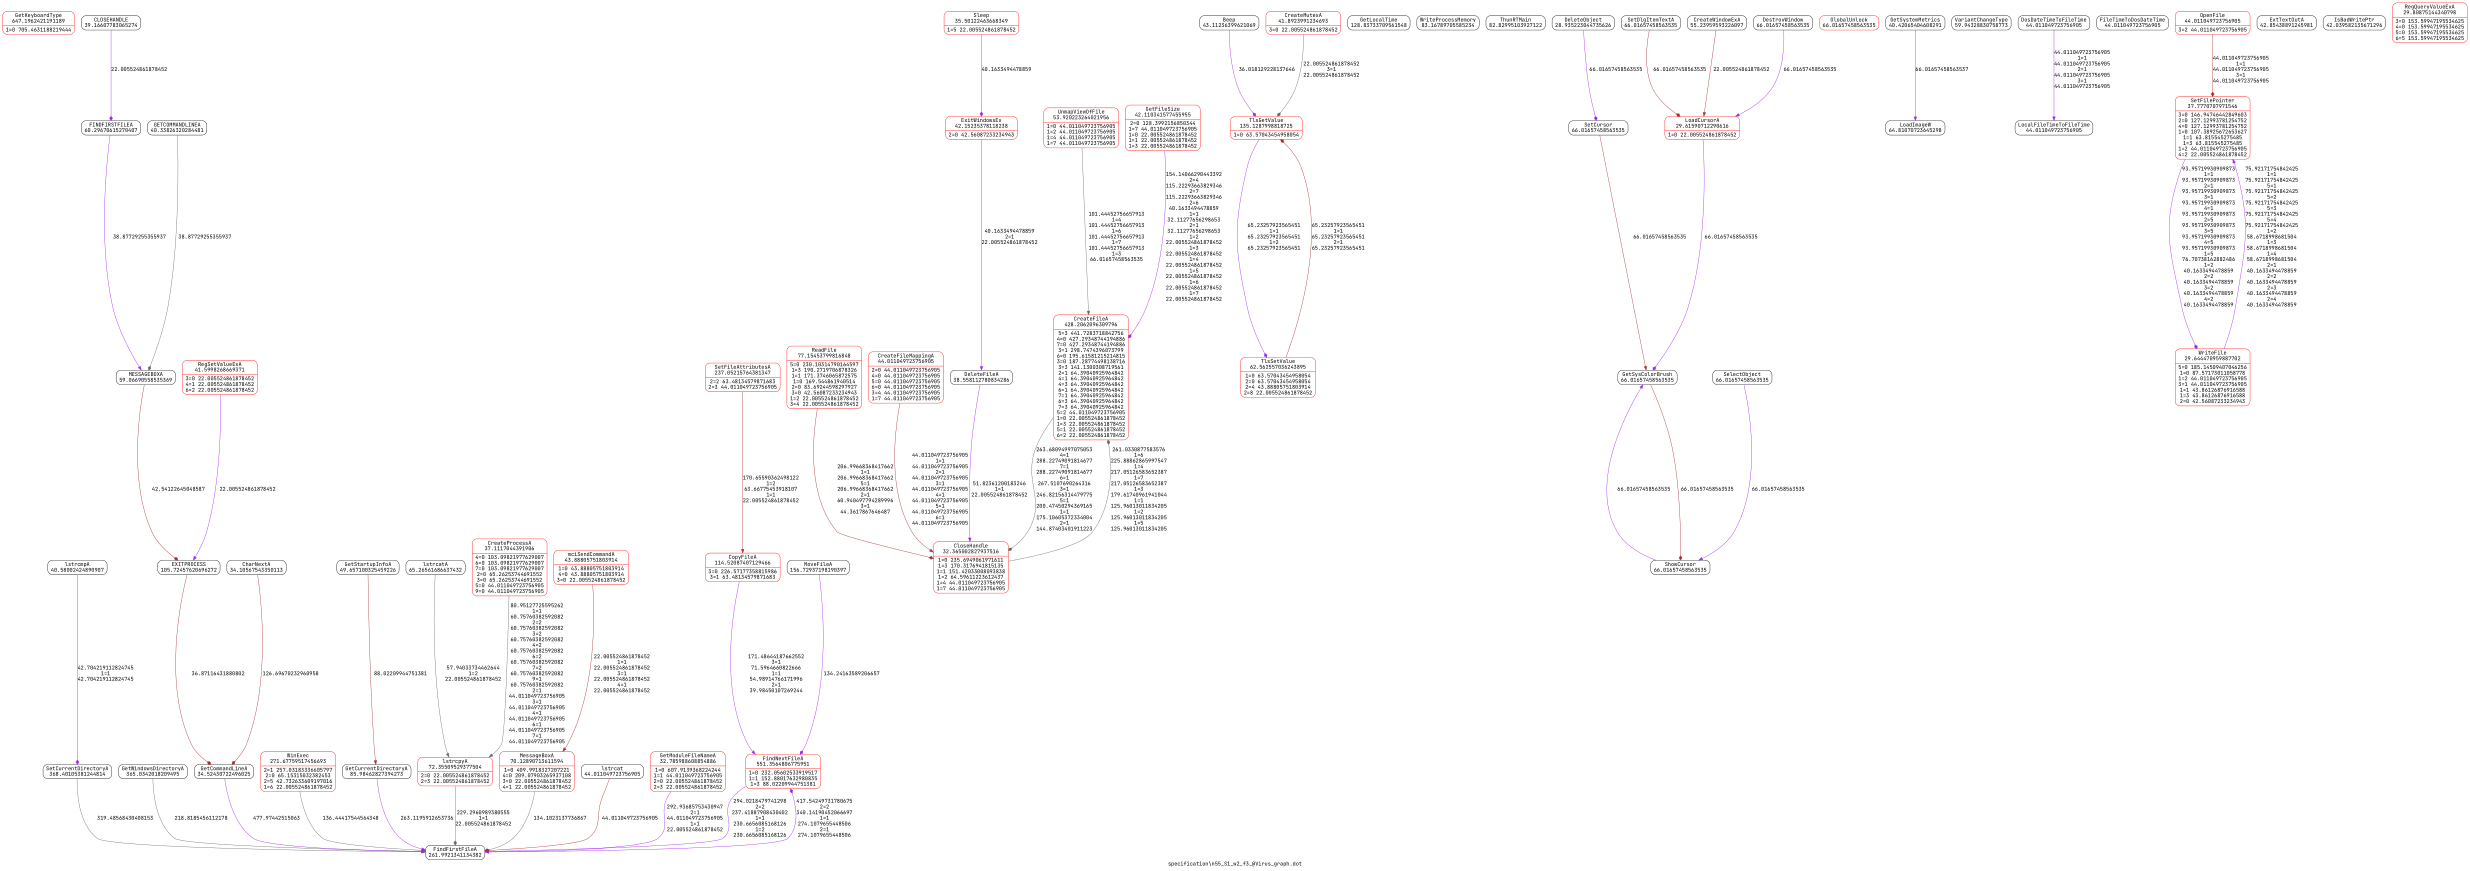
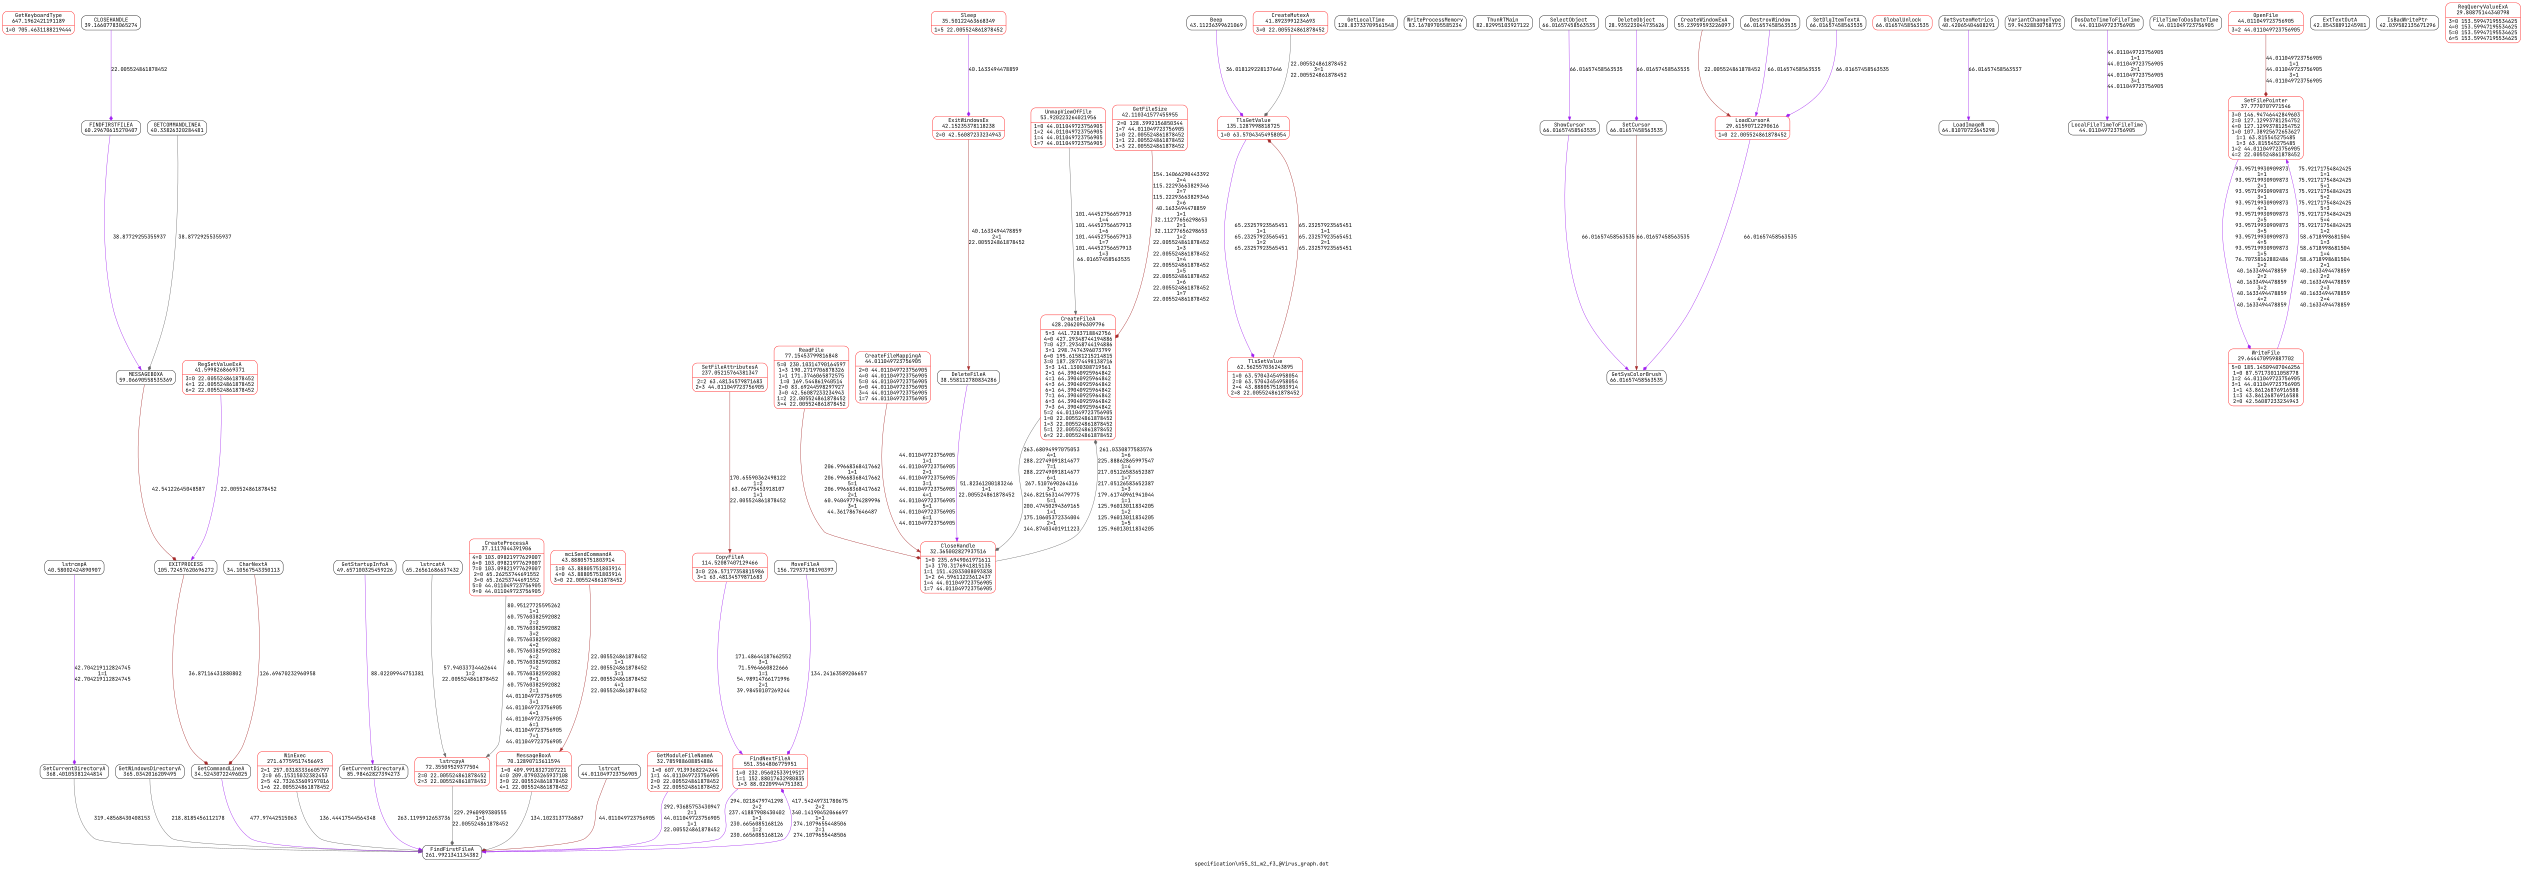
(1649, 77) -> (1828, 80)
(1162, 245) -> (1149, 245)
(981, 253) -> (969, 253)
(1676, 468) -> none
(370, 668) -> (367, 668)
(153, 774) -> (150, 774)
